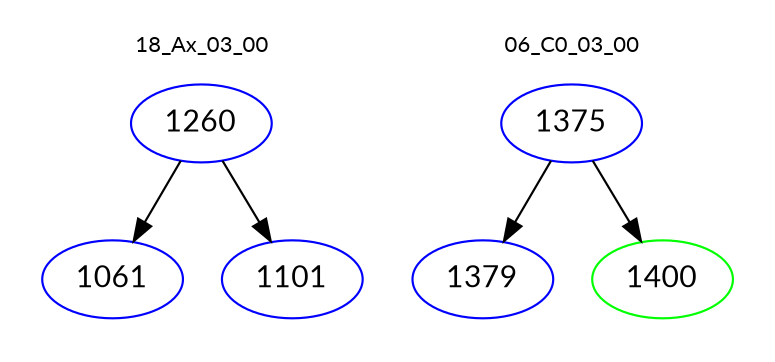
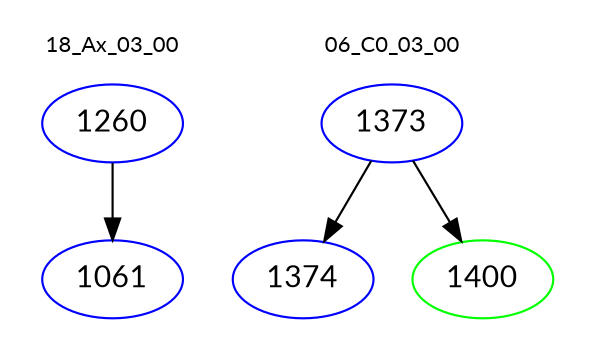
(572, 123) -> (392, 123)
(292, 279) -> none
(483, 279) -> (303, 279)
